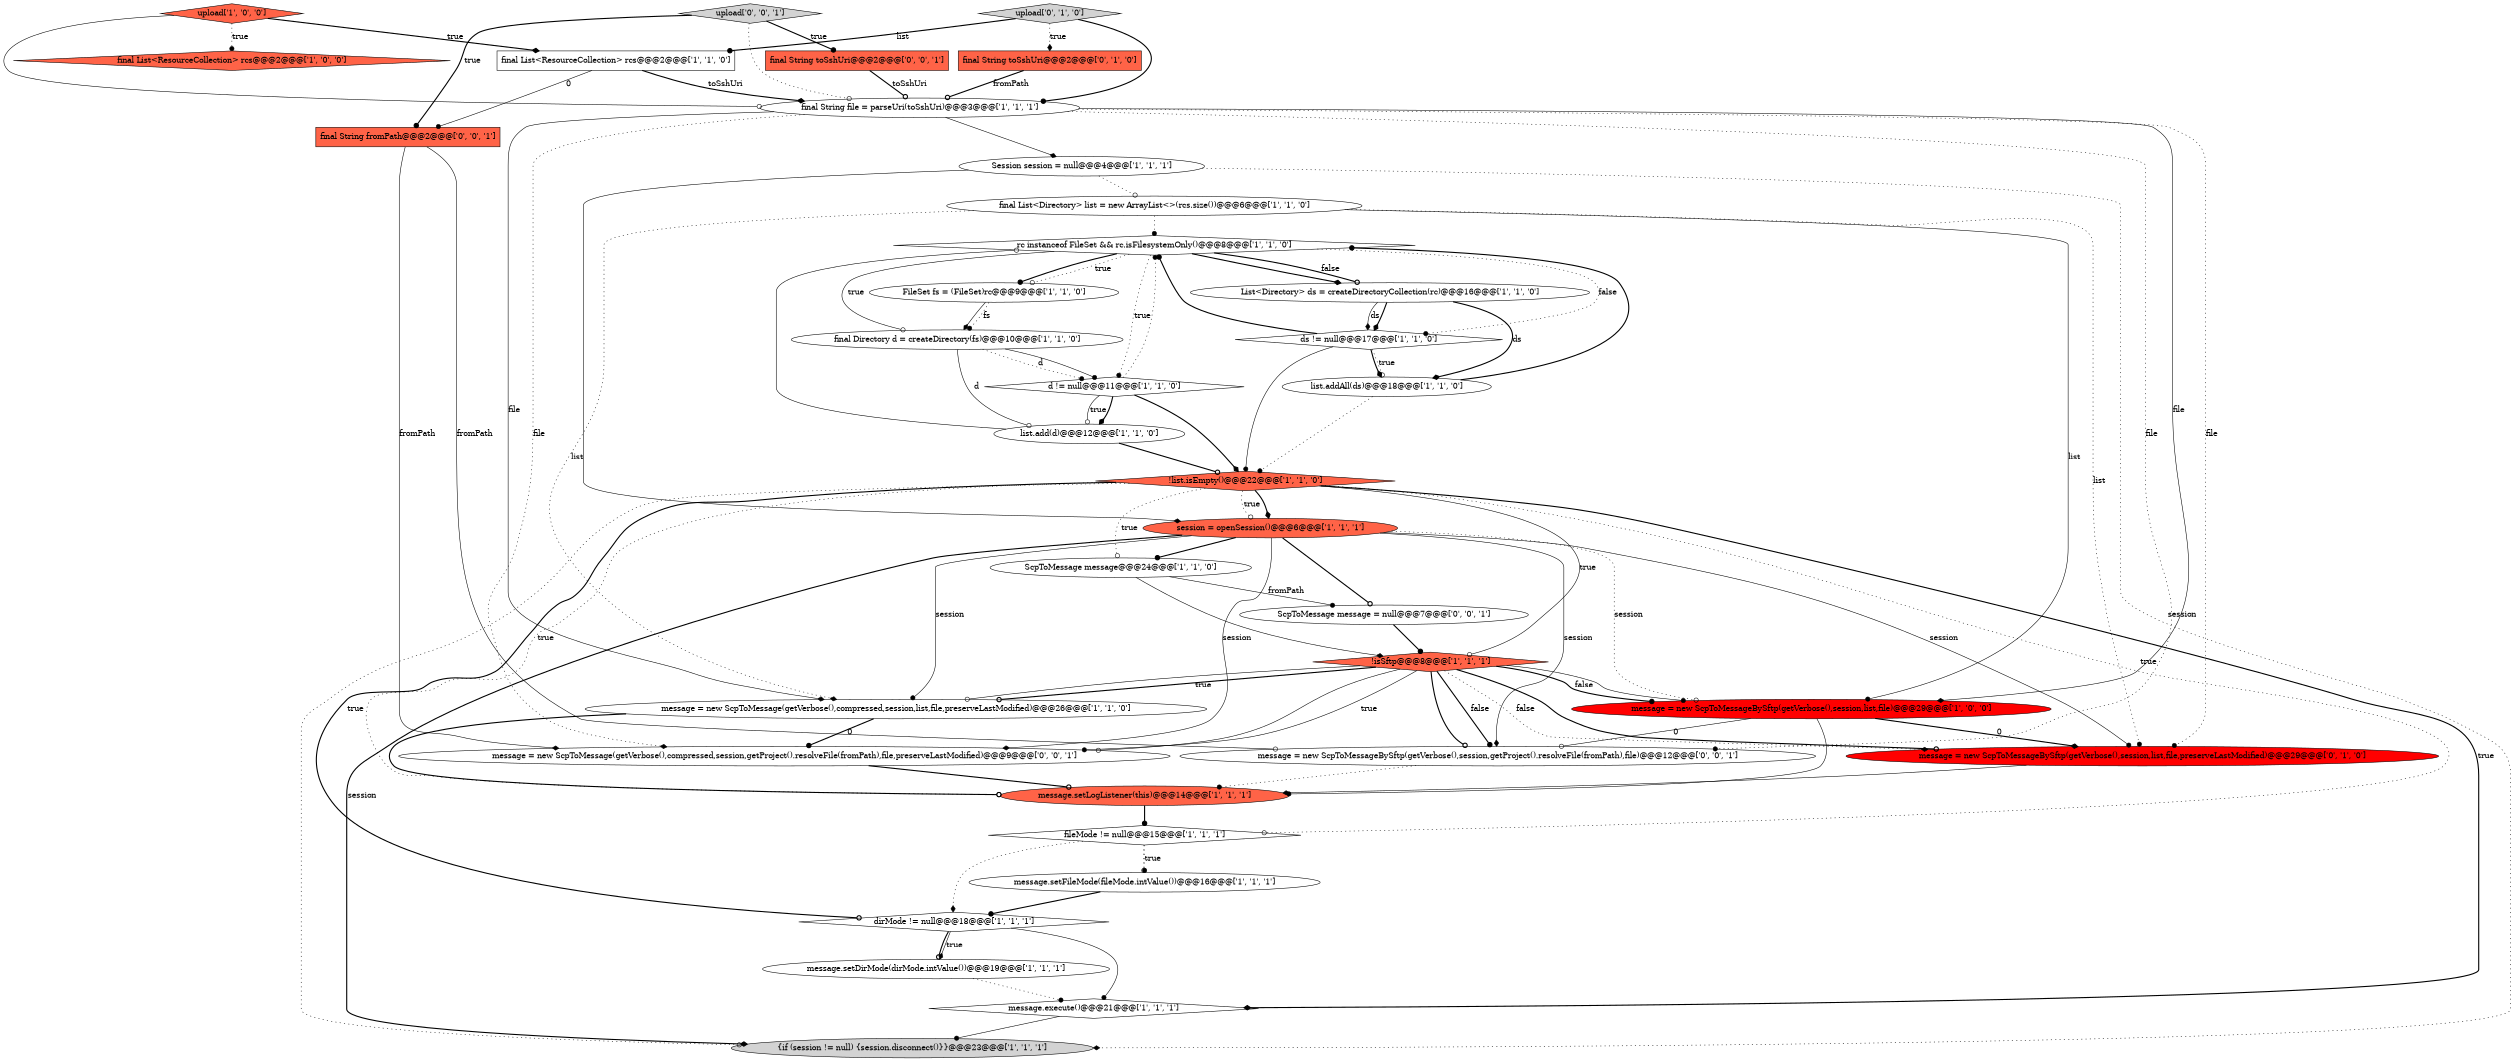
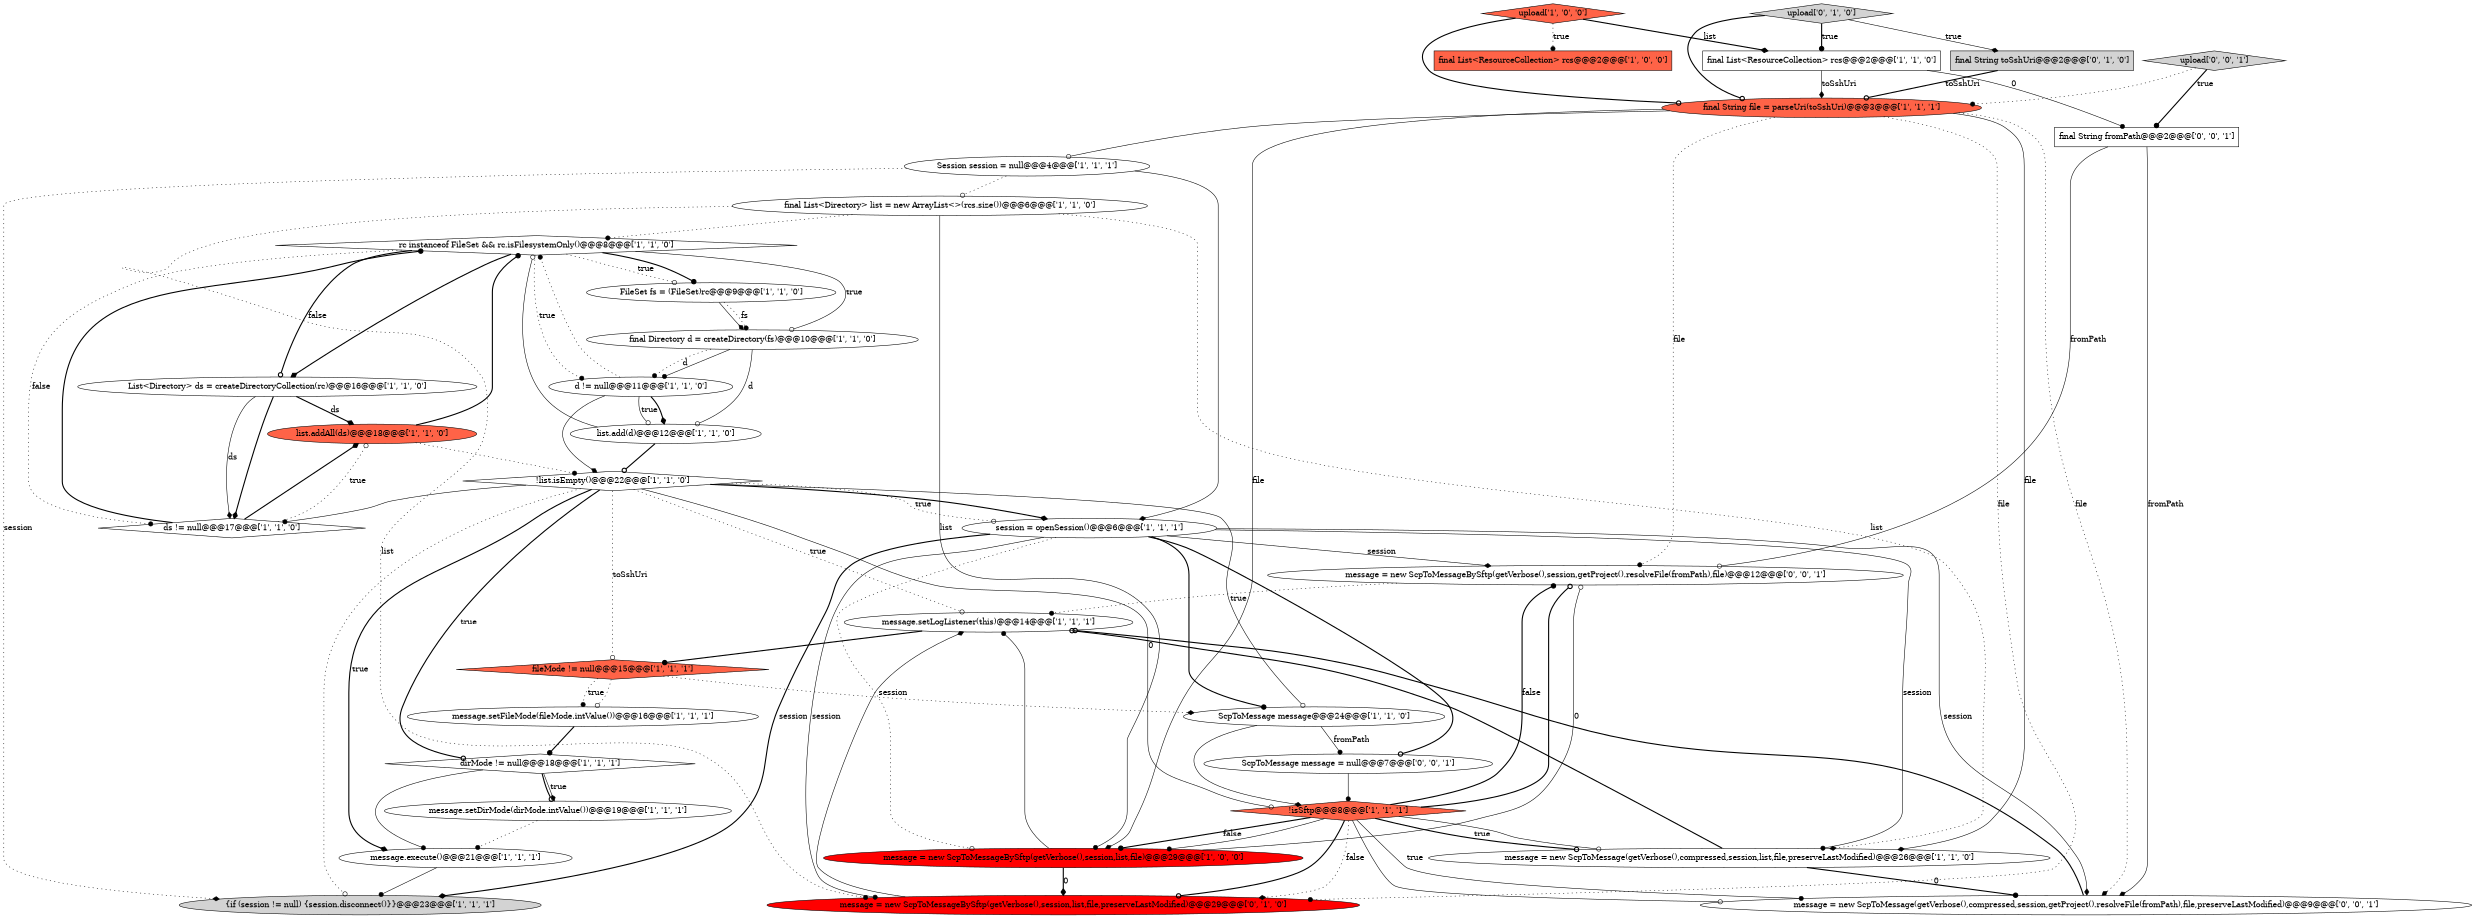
(1050, 34) -> (1920, 35)
(455, 37) -> (1710, 37)
(903, 37) -> (1830, 37)
(232, 61) -> (1553, 61)
(857, 61) -> none
(1050, 61) -> (2042, 61)
(1144, 73) -> (1689, 41)
(778, 81) -> (2087, 94)
(1011, 84) -> (1962, 84)
(719, 90) -> (1822, 81)
(285, 97) -> (1491, 88)
(920, 108) -> (1822, 108)
(998, 136) -> (1369, 120)
(408, 137) -> (2147, 137)
(1114, 387) -> (641, 387)
(1387, 387) -> (372, 434)
(1268, 390) -> (406, 498)
(1189, 424) -> (564, 428)
(1245, 481) -> (613, 481)
(1144, 504) -> (1074, 500)
(1270, 528) -> (1089, 528)
(1588, 568) -> (1151, 646)
(1406, 637) -> (1348, 785)
(2149, 662) -> (630, 575)
(1145, 796) -> (989, 622)
(1145, 835) -> (613, 670)
(1004, 855) -> (925, 700)
(1094, 1009) -> (456, 858)
